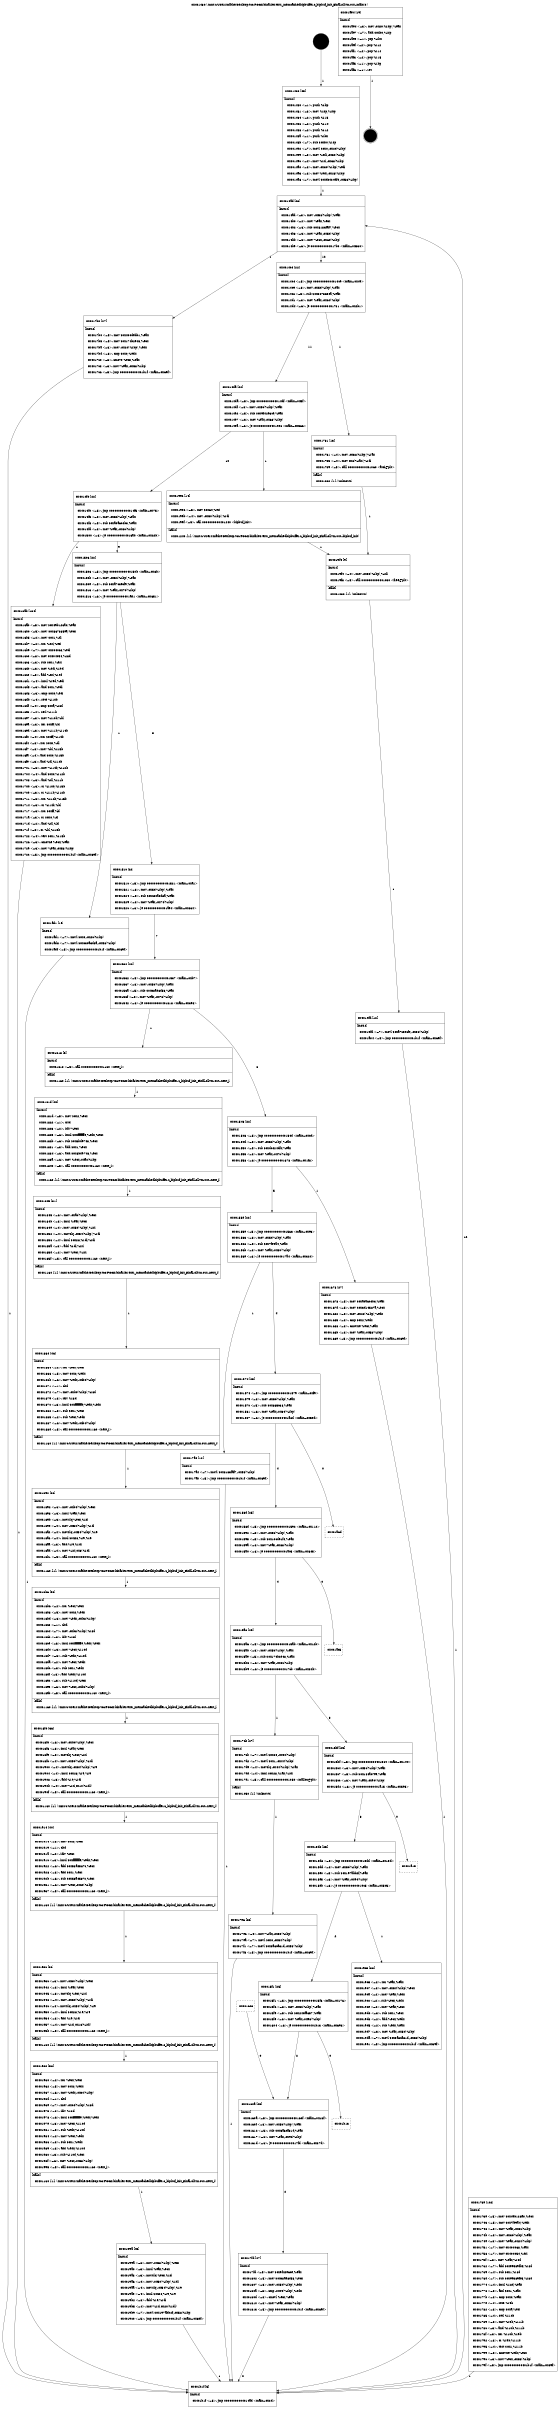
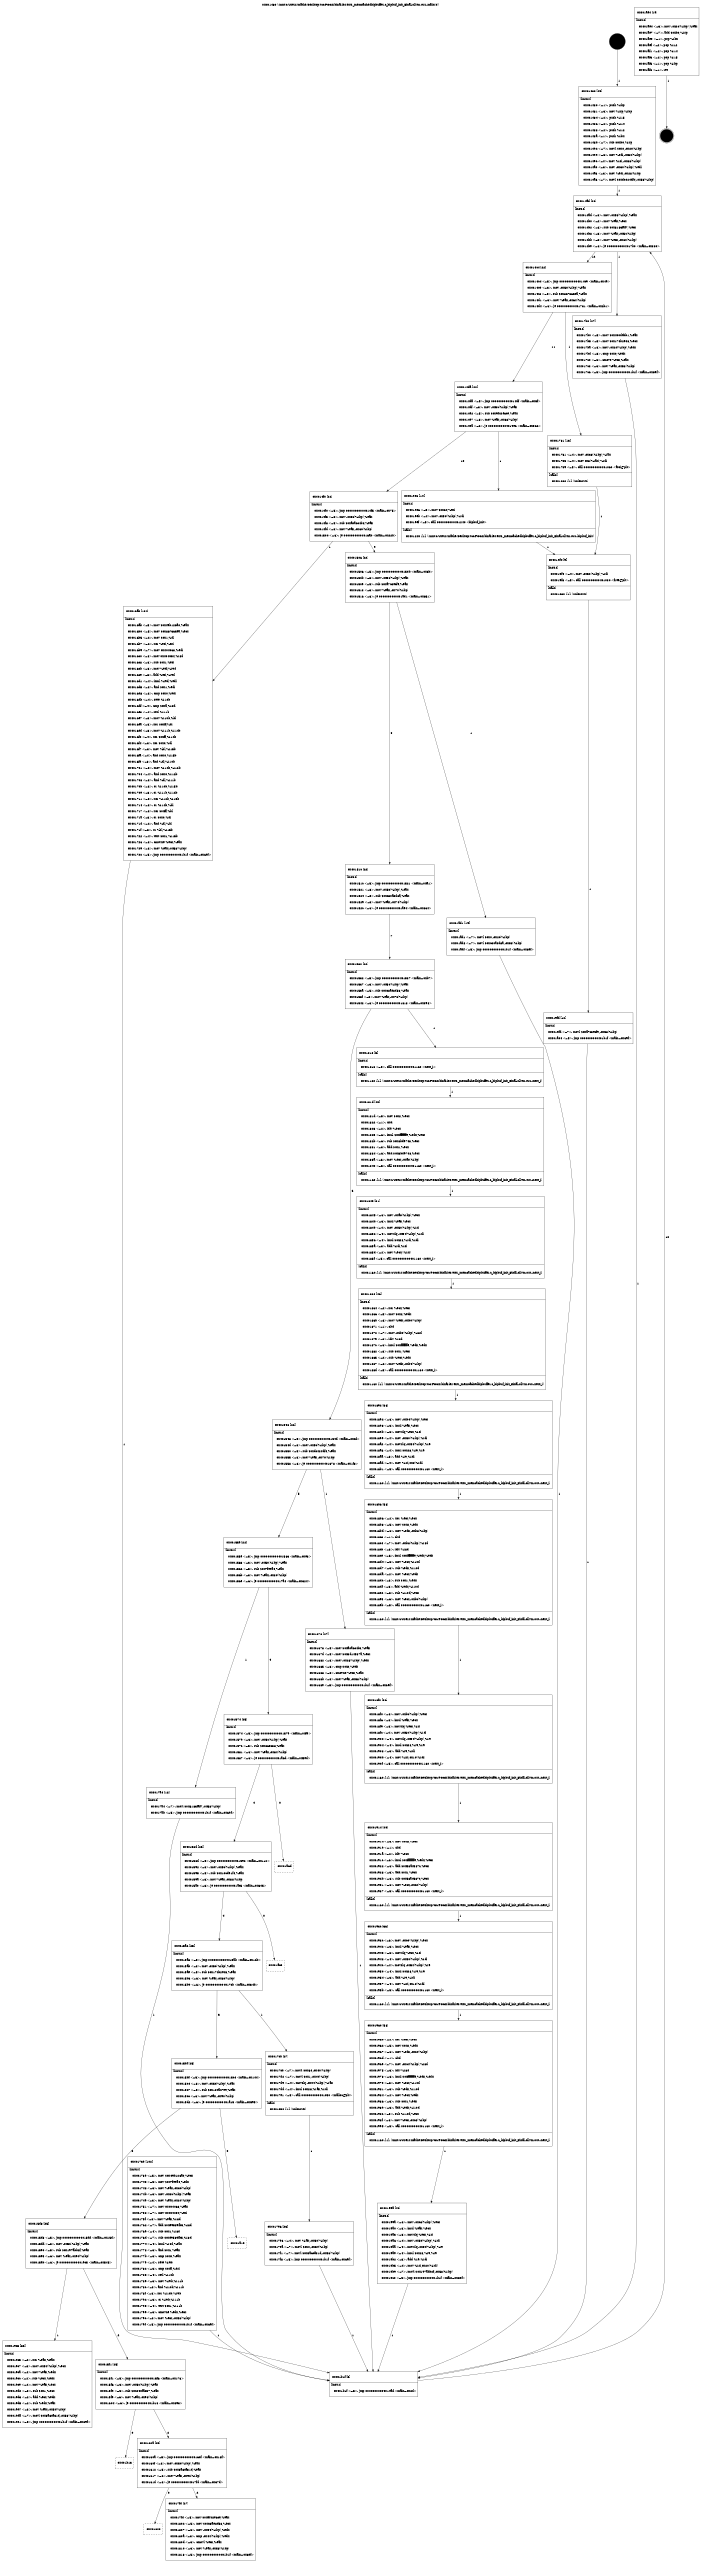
(258, 2055) -> (161, 2505)
(254, 2347) -> none
